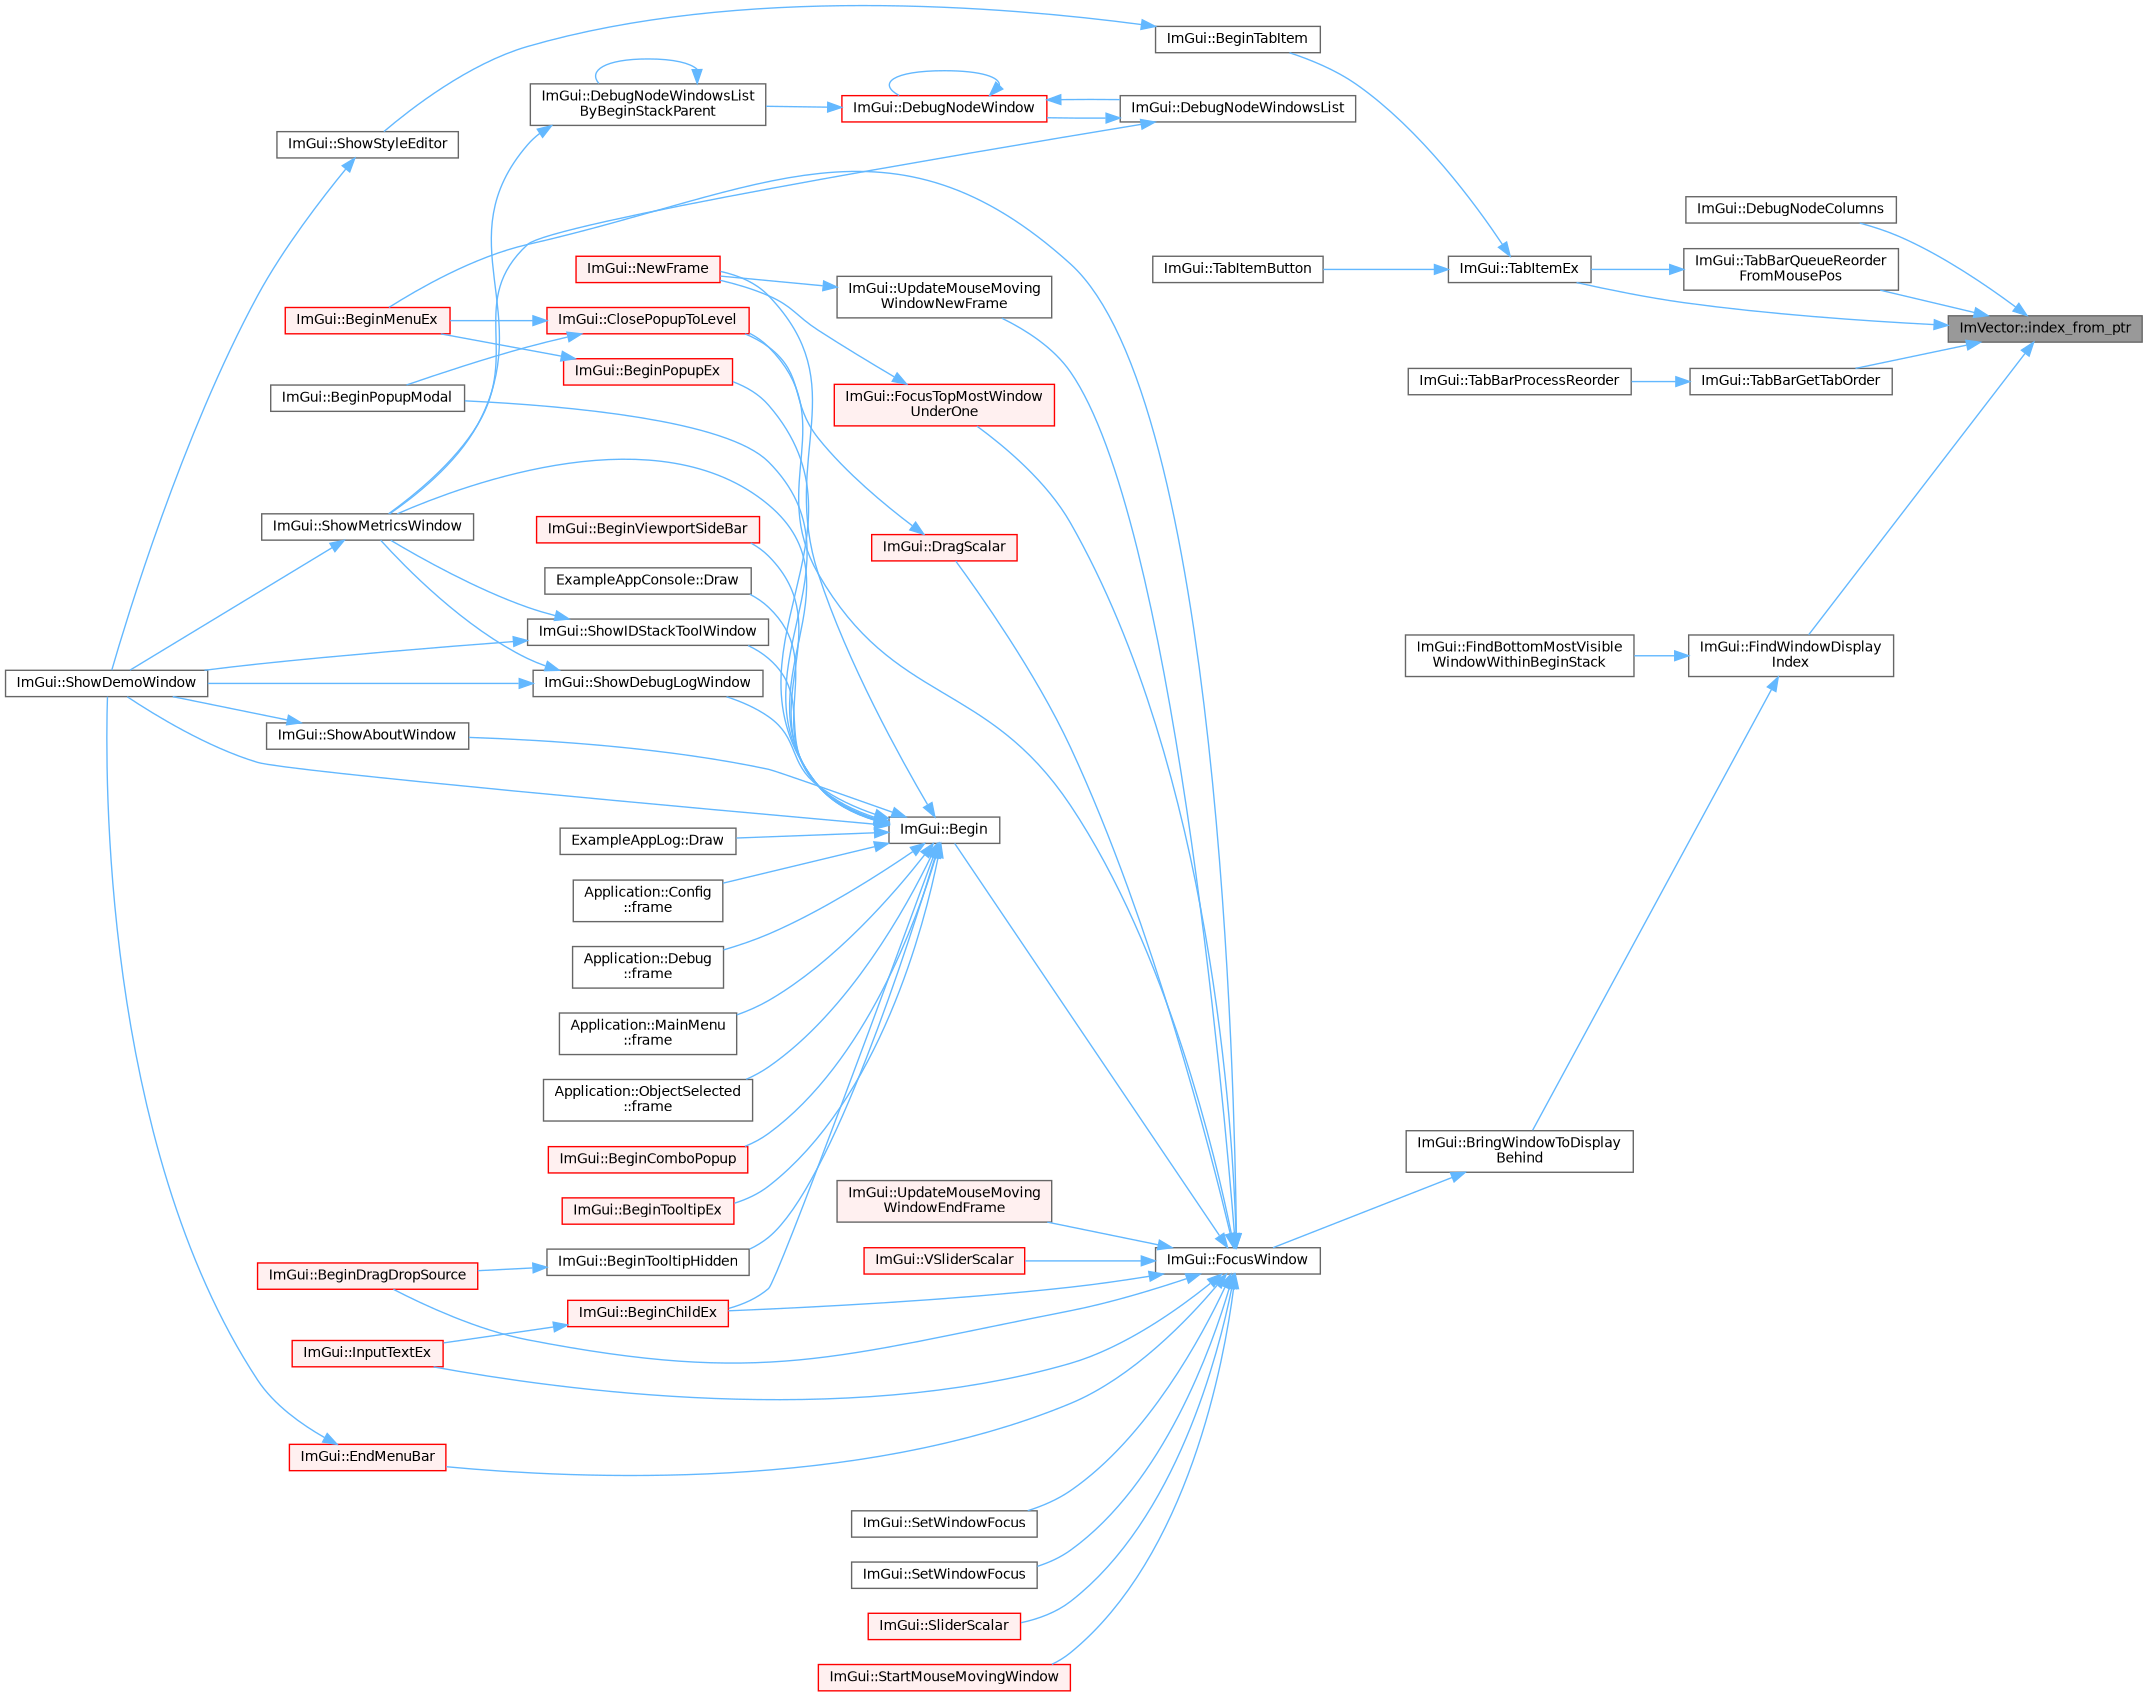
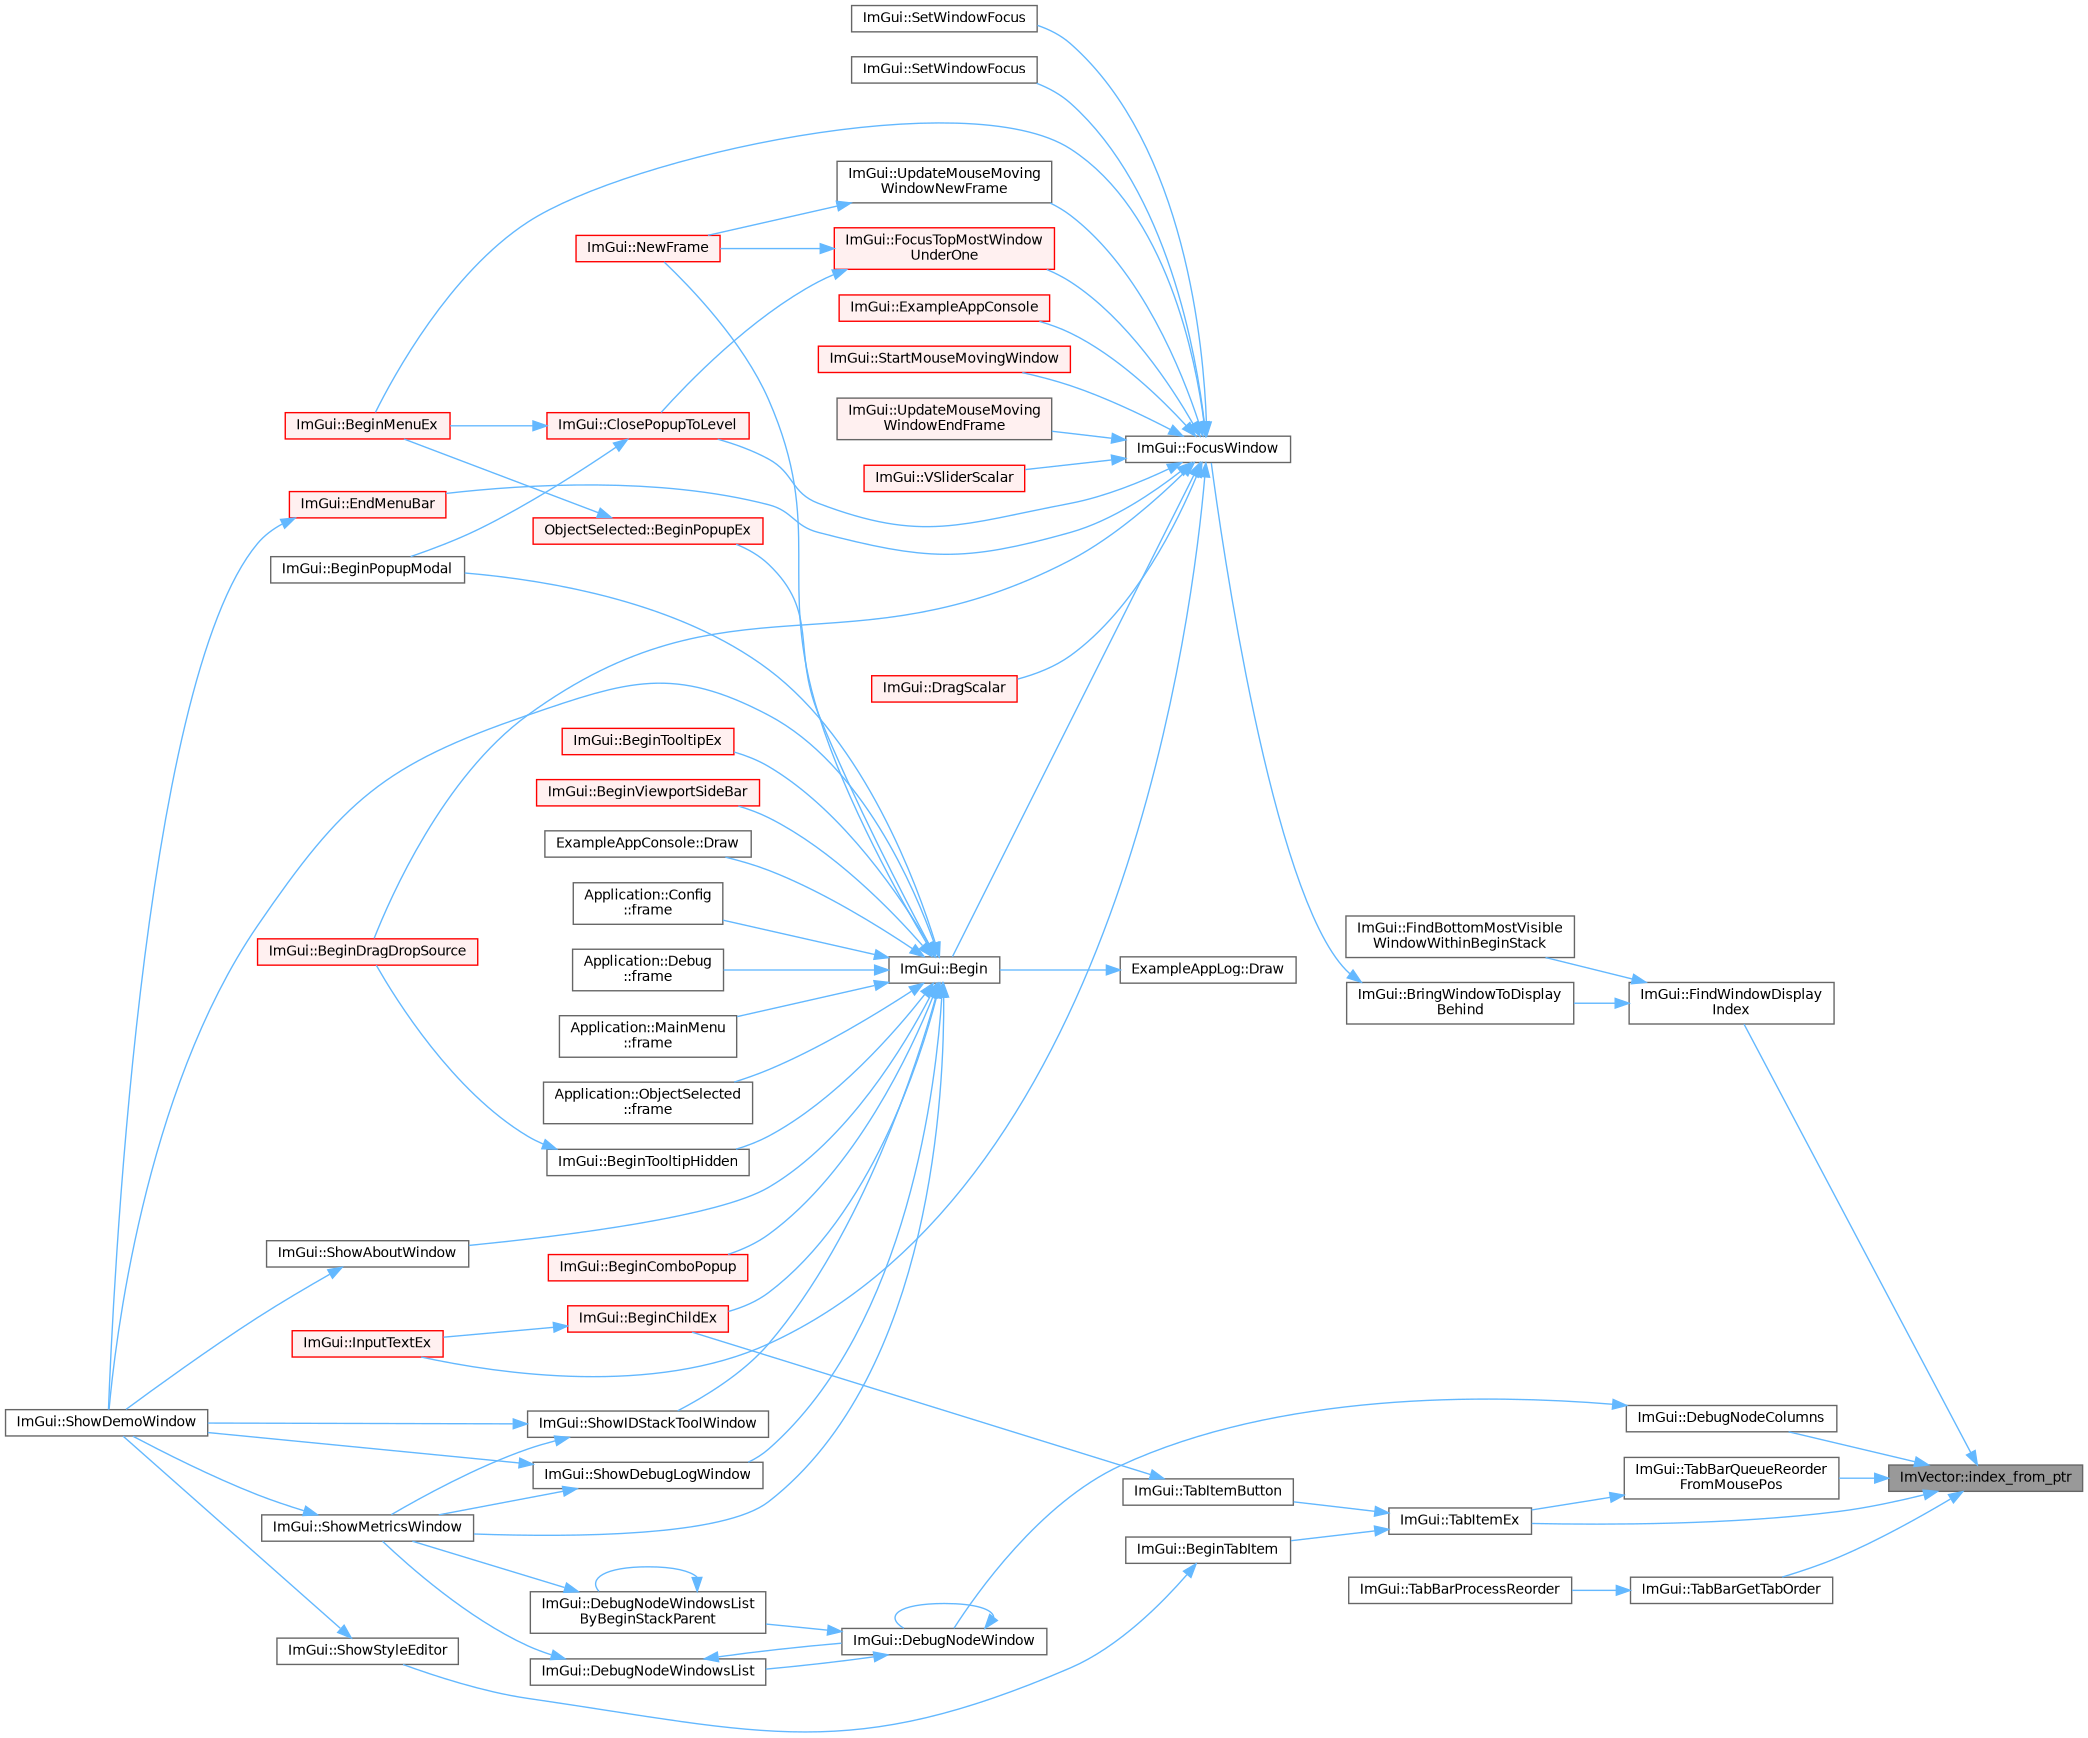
(944, 109) -> (944, 1642)
(648, 372) -> (648, 531)
(821, 442) -> (741, 335)
(805, 835) -> (1053, 970)
(939, 1299) -> (921, 1403)
none -> (1246, 1424)
(944, 1626) -> (944, 308)
